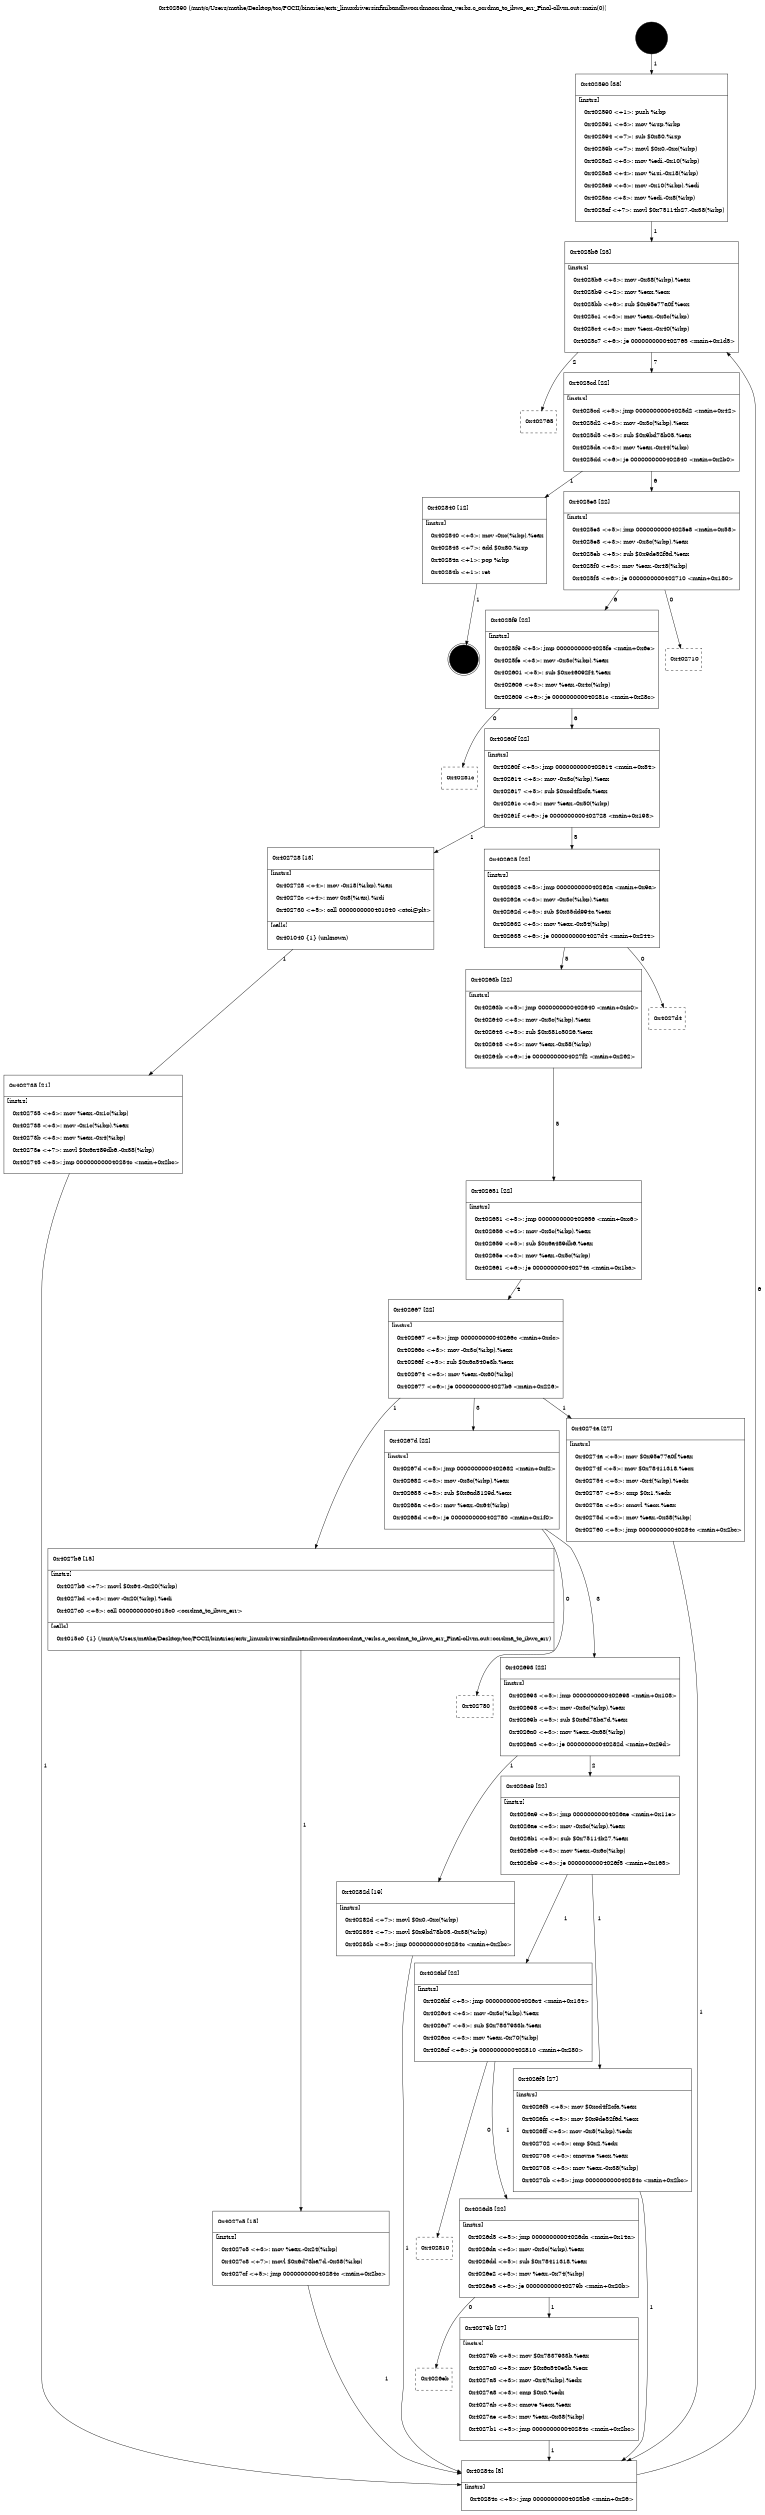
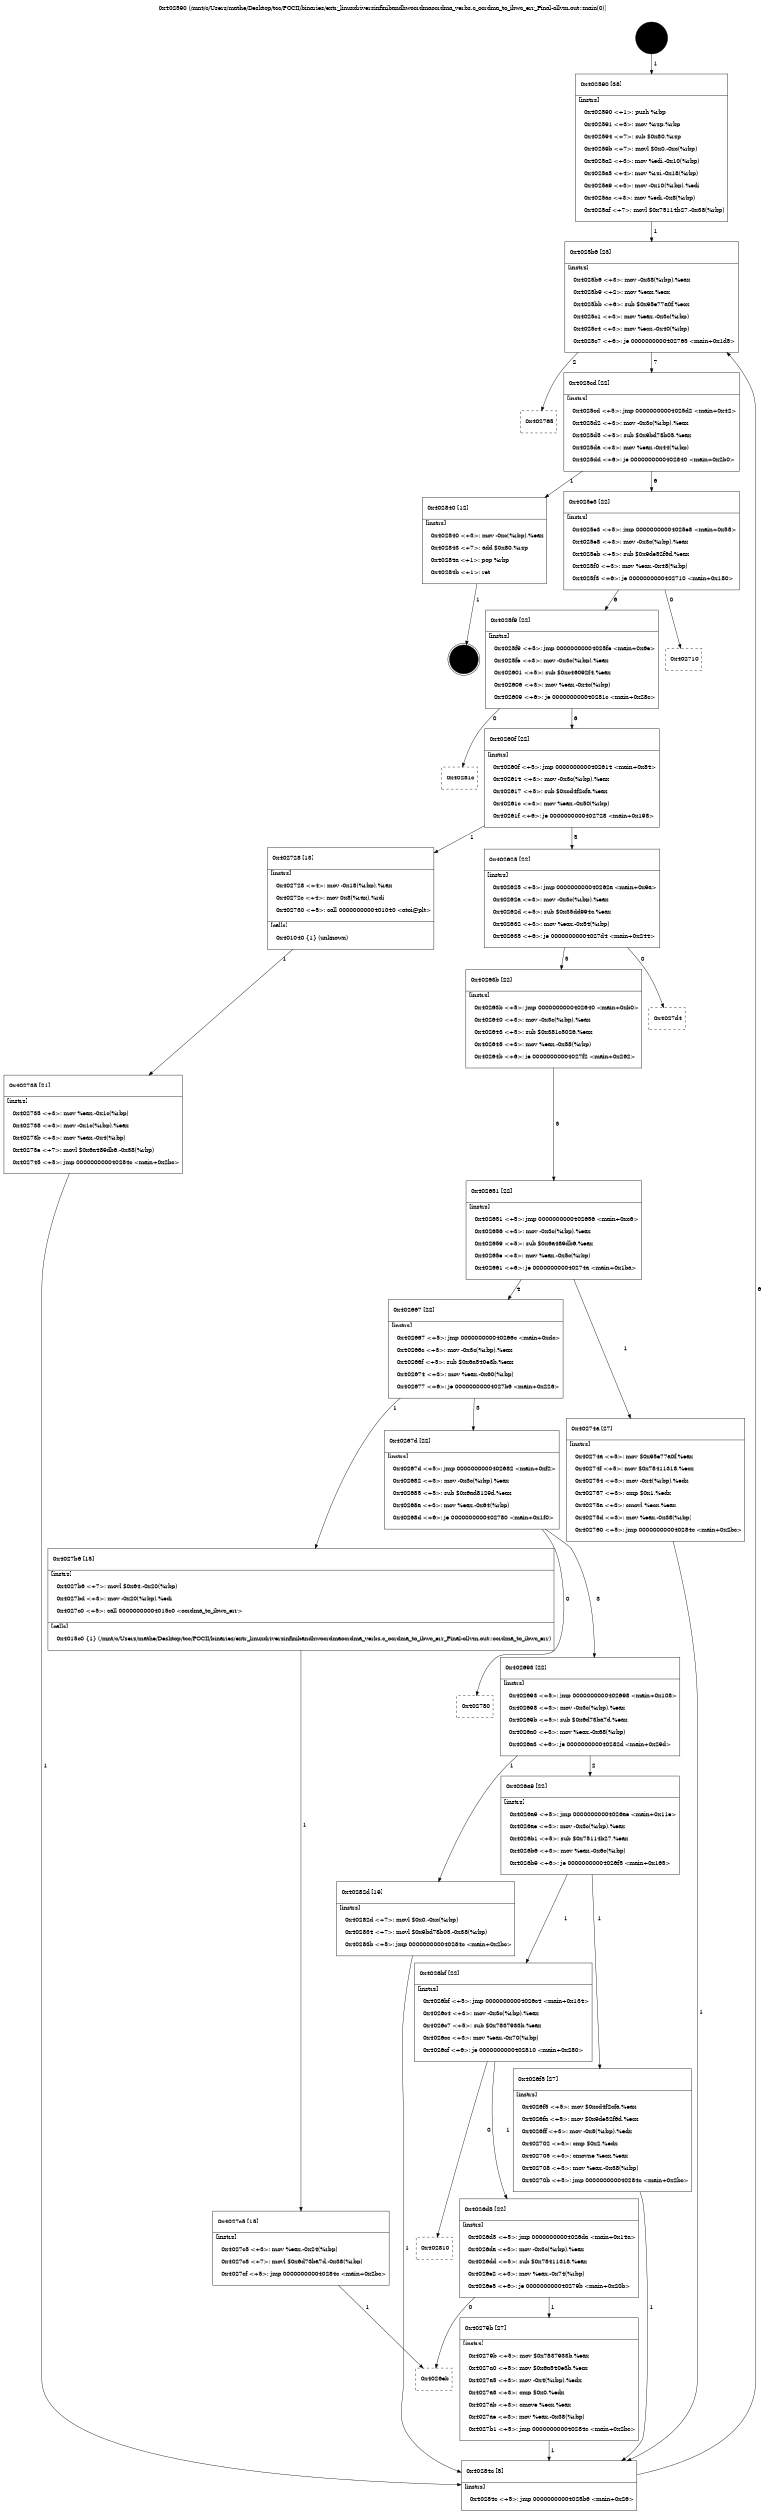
(556, 1407) -> (601, 1347)
(355, 2404) -> (379, 2325)
